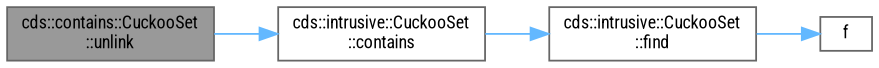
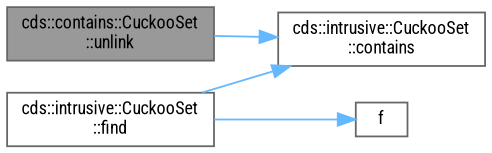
(508, 34) -> (237, 82)
